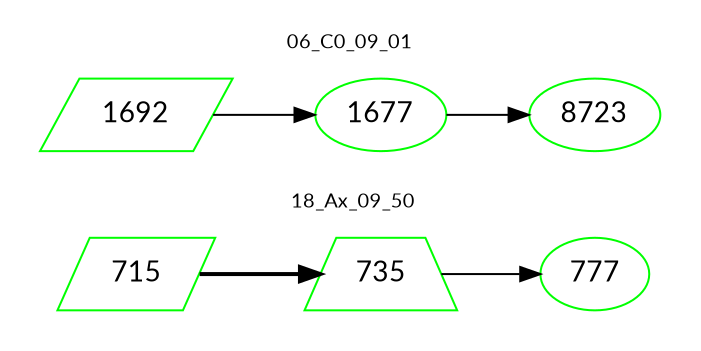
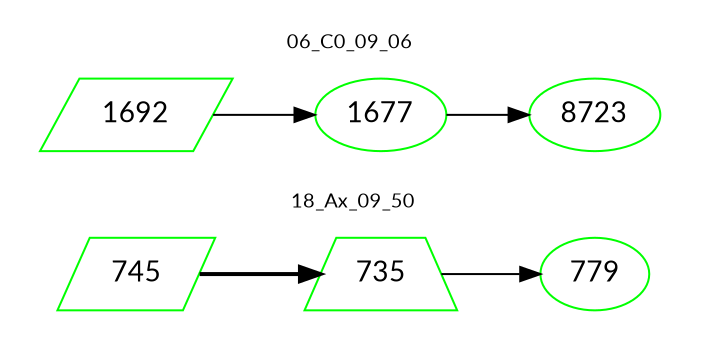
(350, 43) -> (350, 43)
(136, 274) -> (136, 274)
(595, 274) -> (595, 274)
